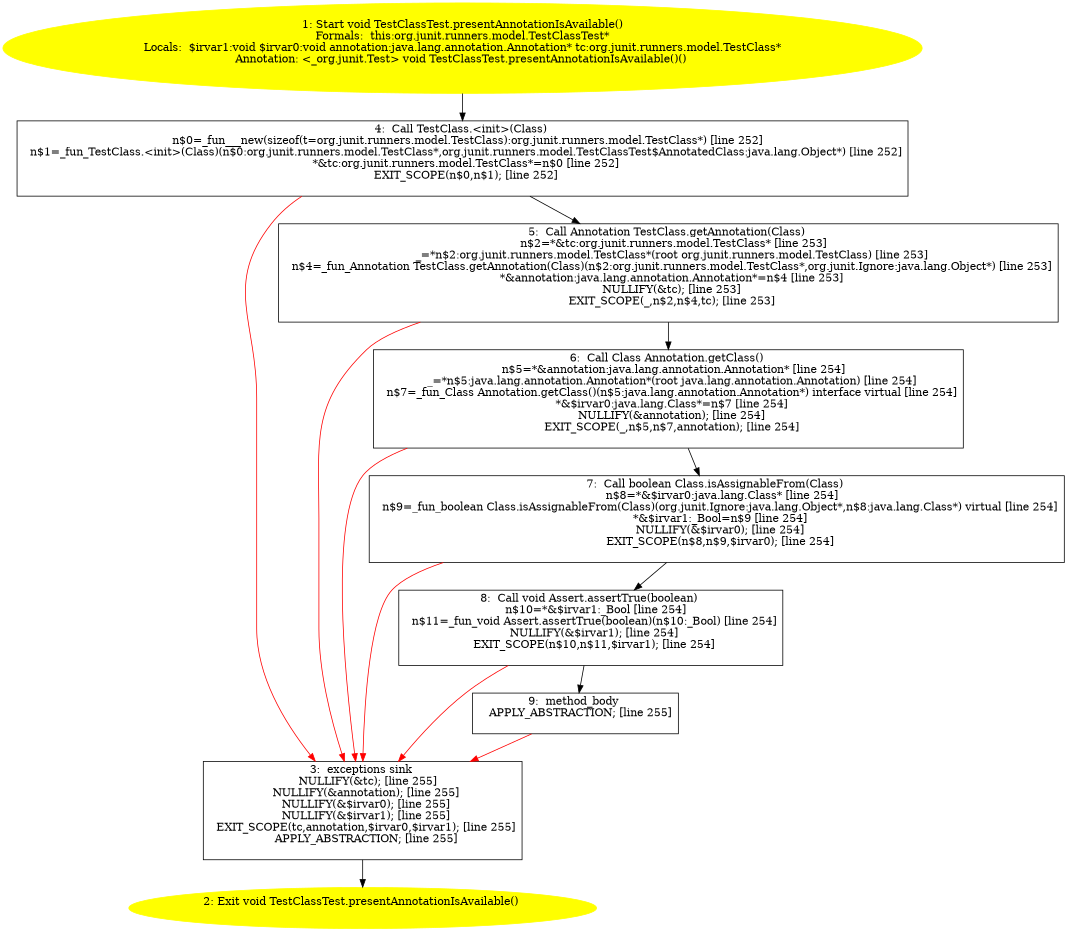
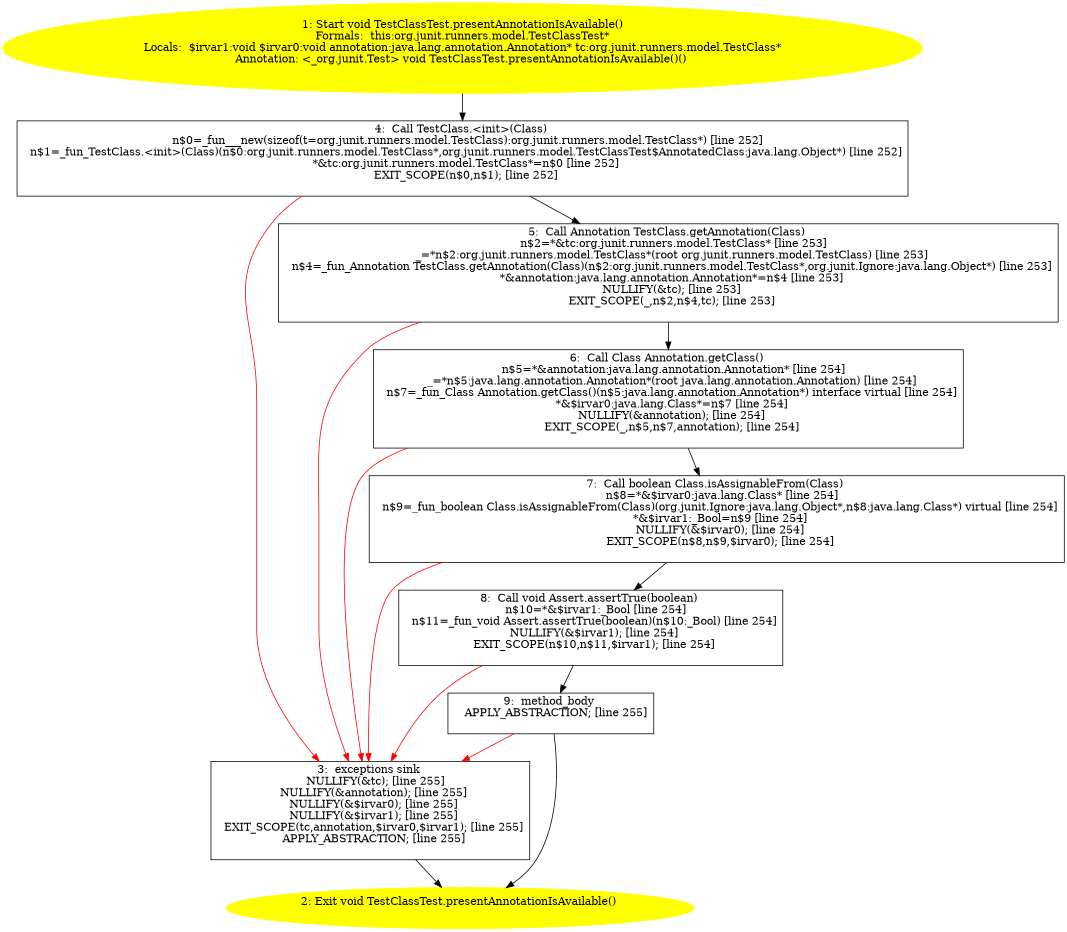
none -> (553, 815)
